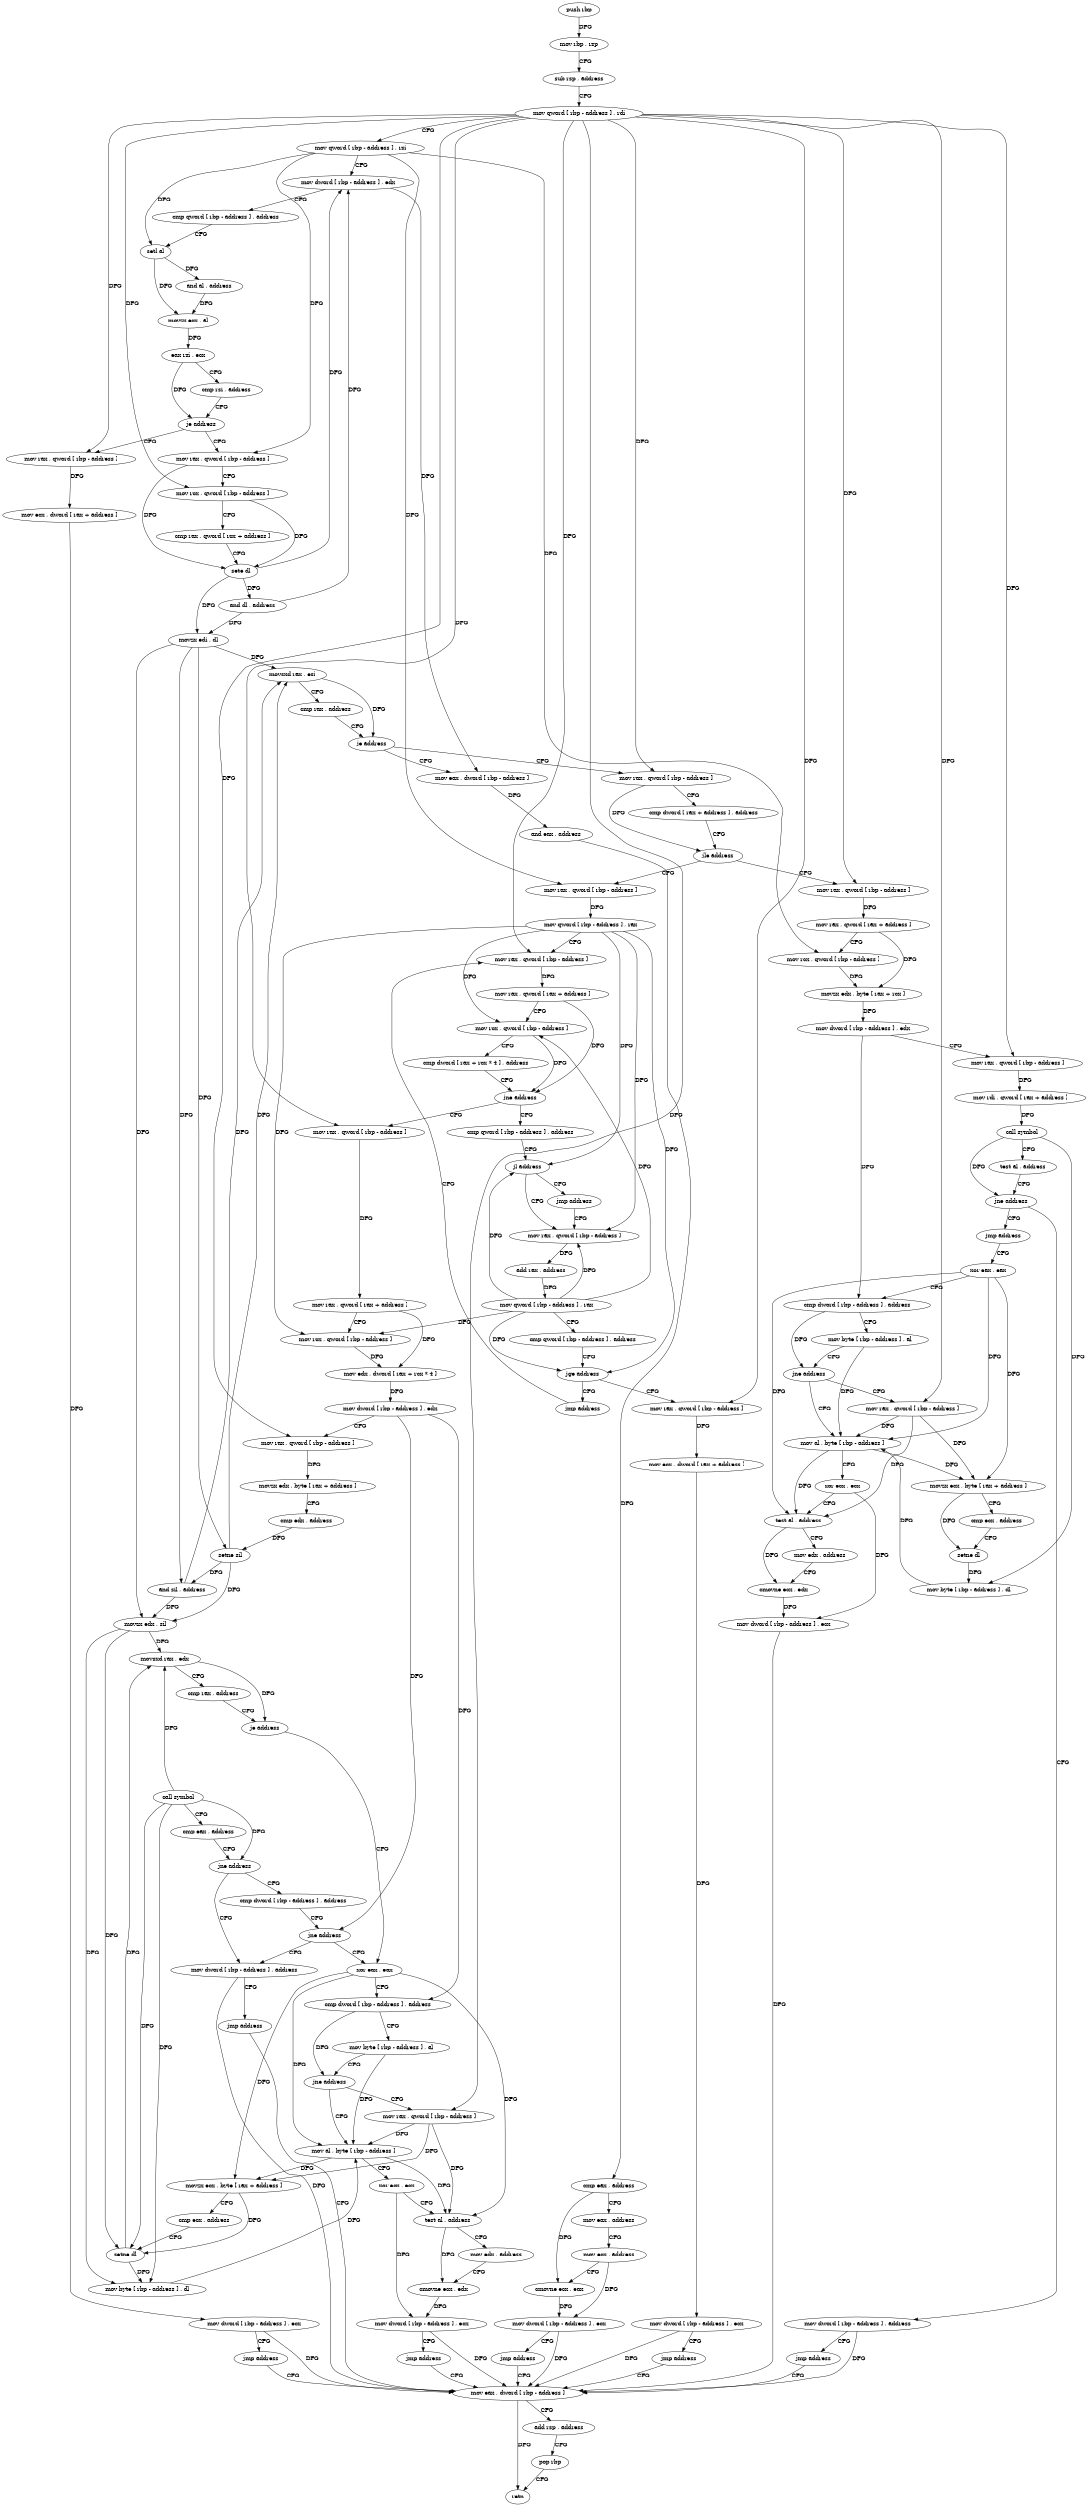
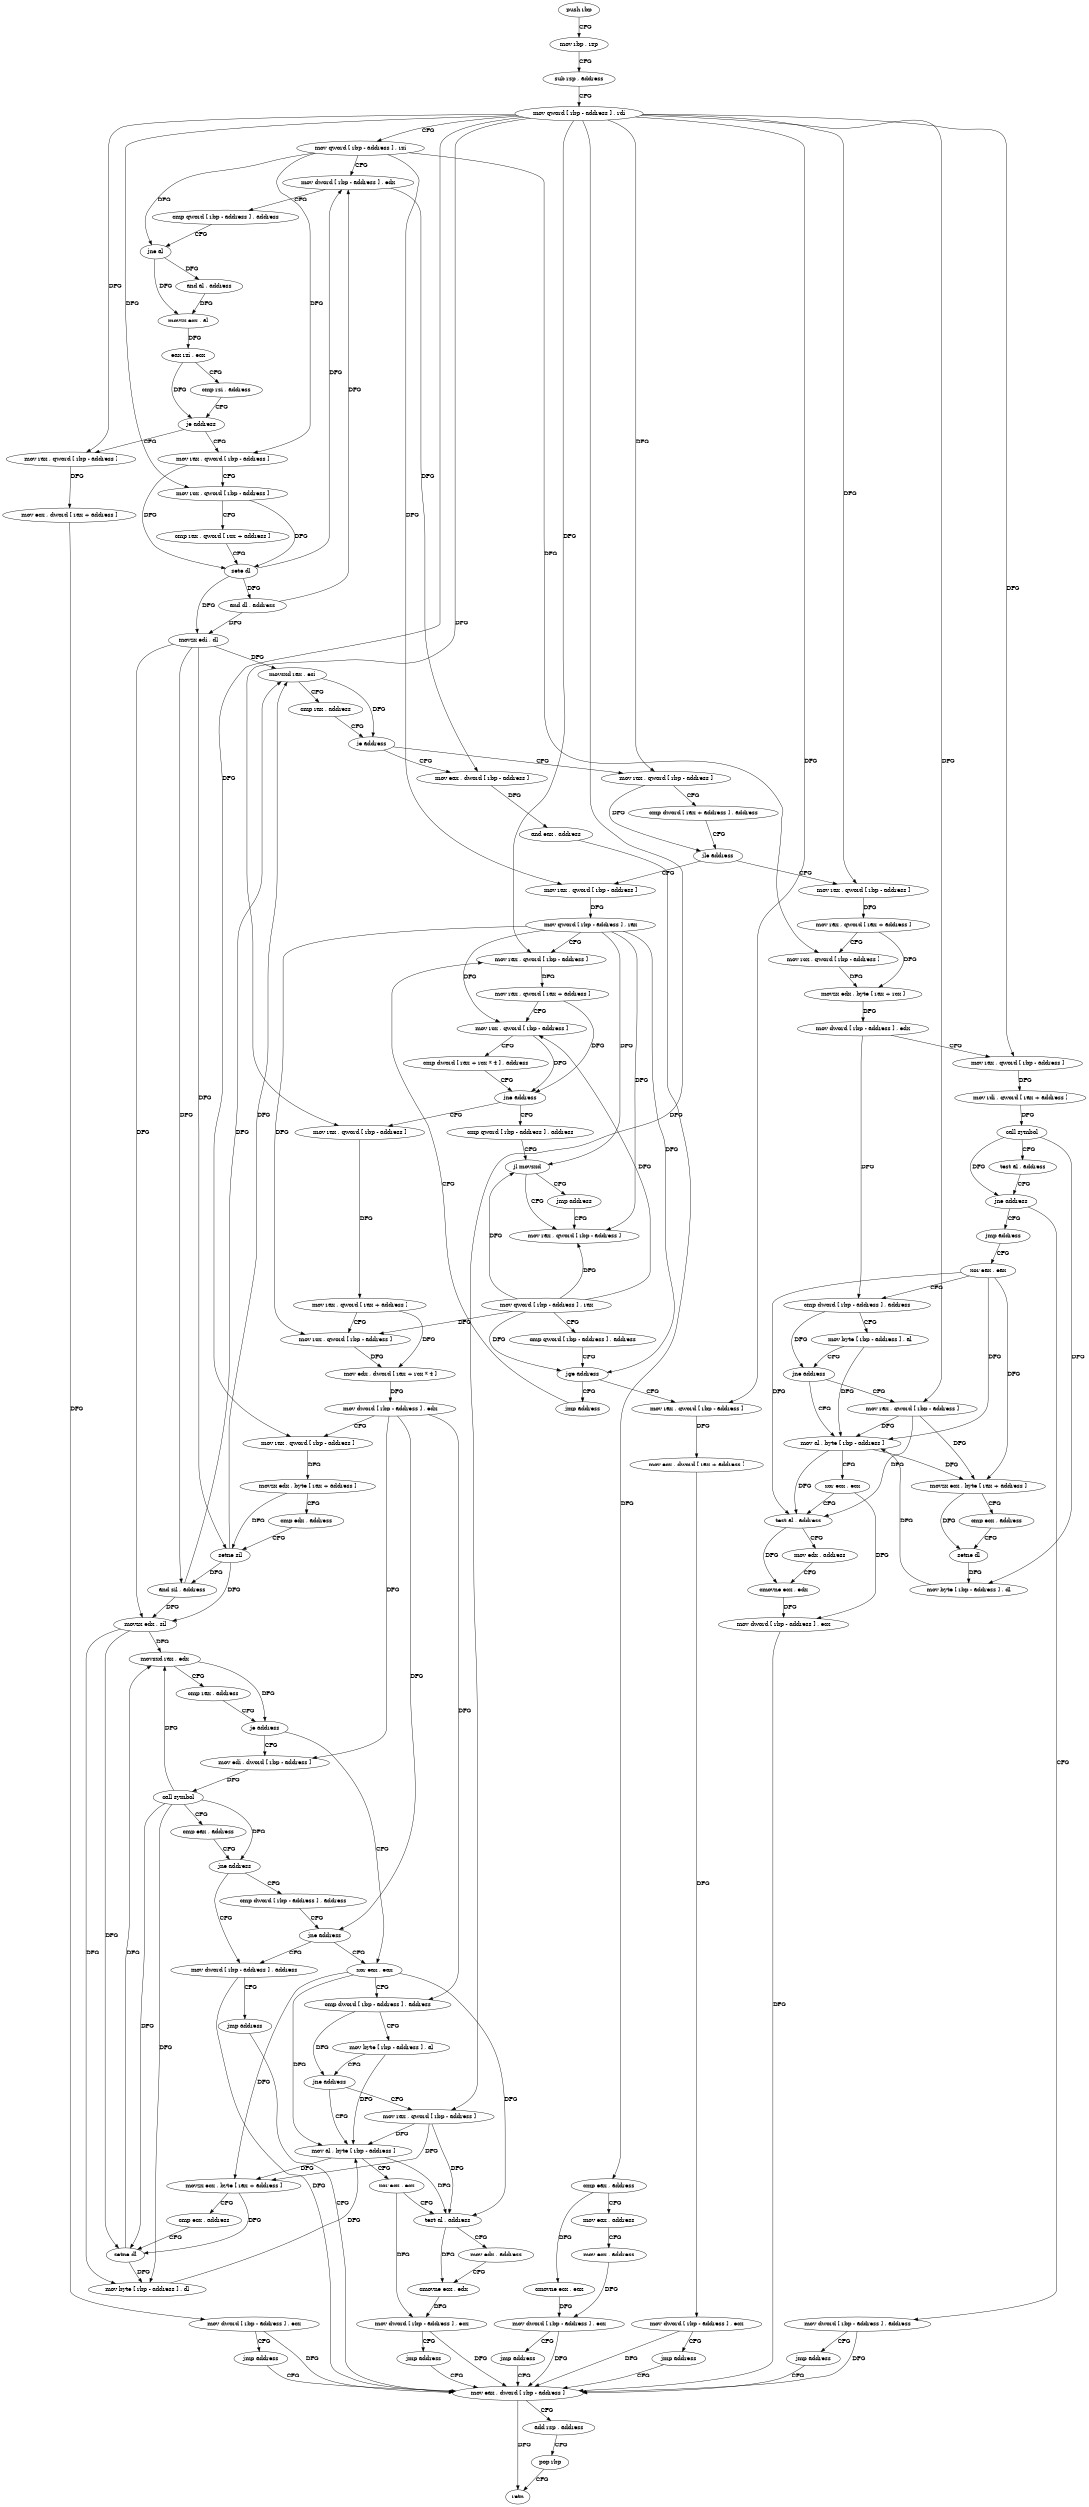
(585, 27) -> (585, 27)
(156, 252) -> (156, 252)
(527, 1167) -> (527, 1167)
(541, 1271) -> none
none -> (254, 1512)
(279, 1538) -> (279, 1538)
none -> (265, 1763)
(586, 2271) -> none
